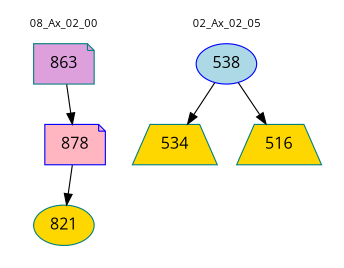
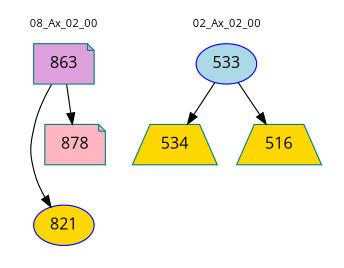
(227, 24) -> (227, 24)
(226, 64) -> (226, 64)
(75, 145) -> (75, 145)
(70, 179) -> (32, 140)
(64, 225) -> (64, 225)
